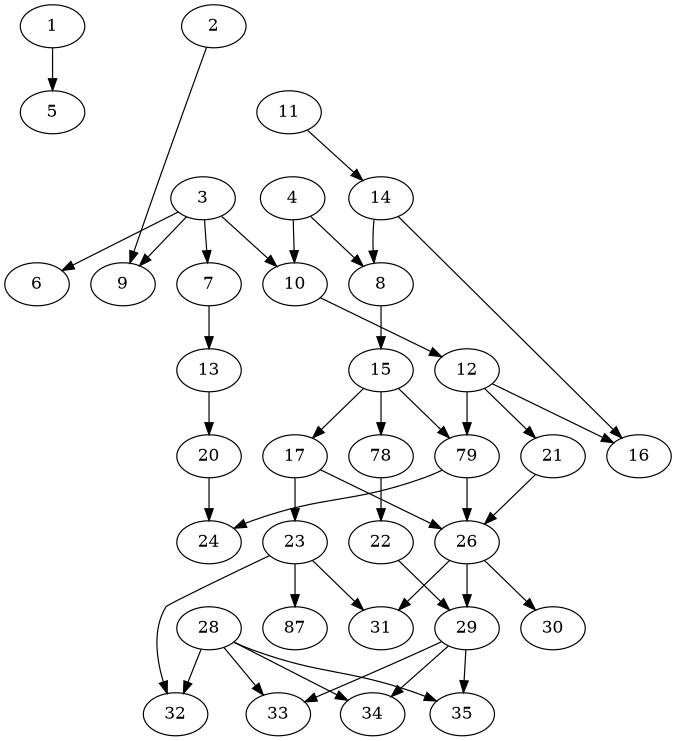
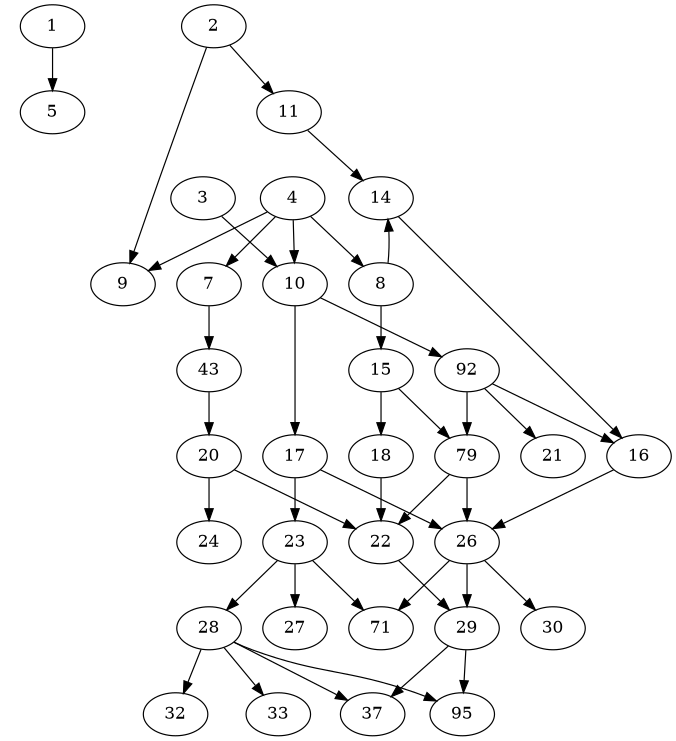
none -> (247, 65)
(206, 235) -> (255, 237)
(373, 235) -> (389, 247)
(167, 237) -> (213, 239)
(37, 284) -> none
(209, 370) -> (209, 370)
(467, 370) -> (467, 370)
(342, 409) -> (295, 364)
(381, 456) -> (381, 456)
none -> (287, 495)
(514, 495) -> (559, 497)
(344, 498) -> (428, 495)
(183, 598) -> (256, 581)
(295, 628) -> (295, 628)
(381, 628) -> (381, 628)
(379, 670) -> none
(373, 714) -> (373, 714)
(462, 714) -> (462, 714)
